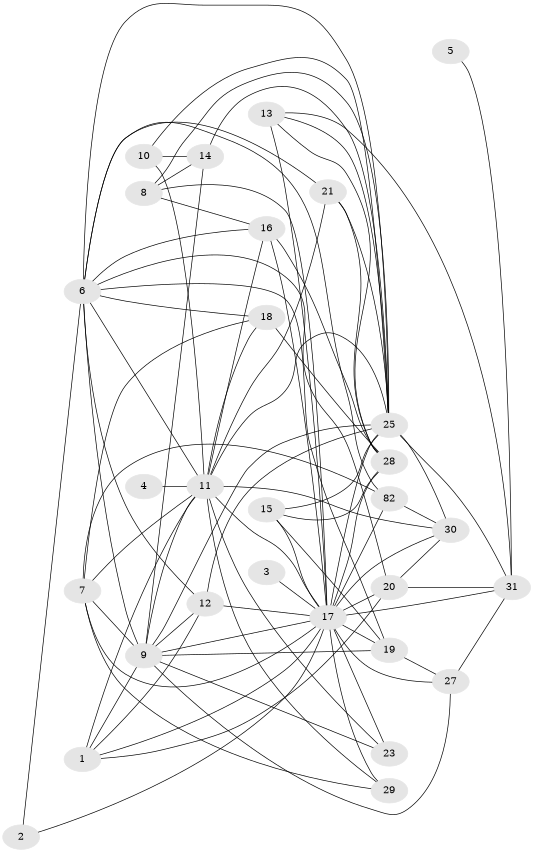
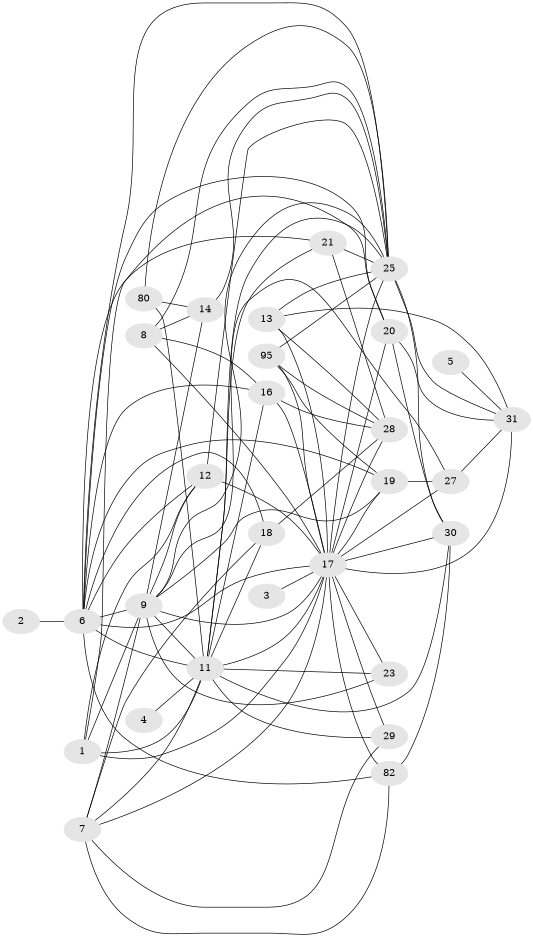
(144, 157) -> (144, 299)
(267, 510) -> (267, 356)
(203, 759) -> (206, 602)
